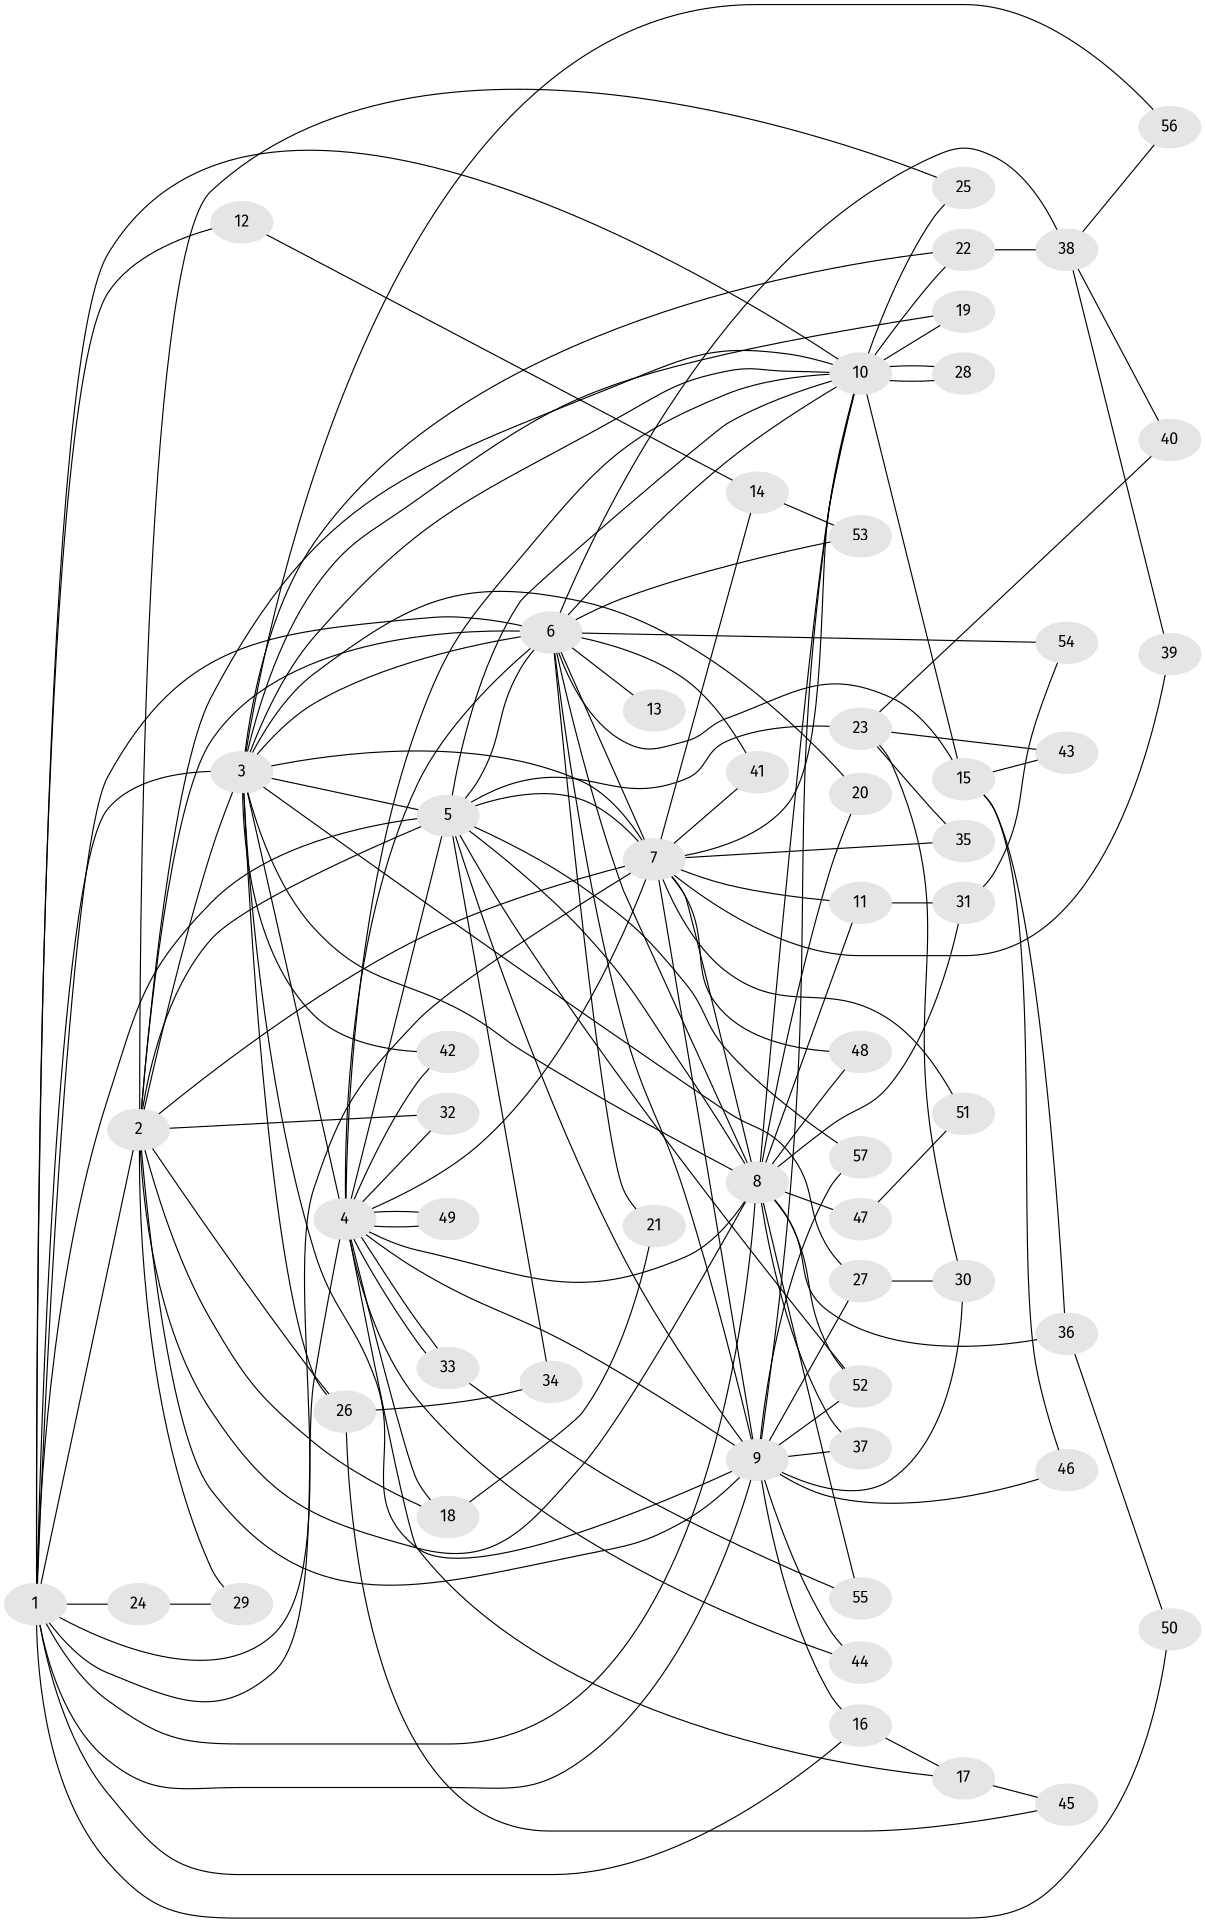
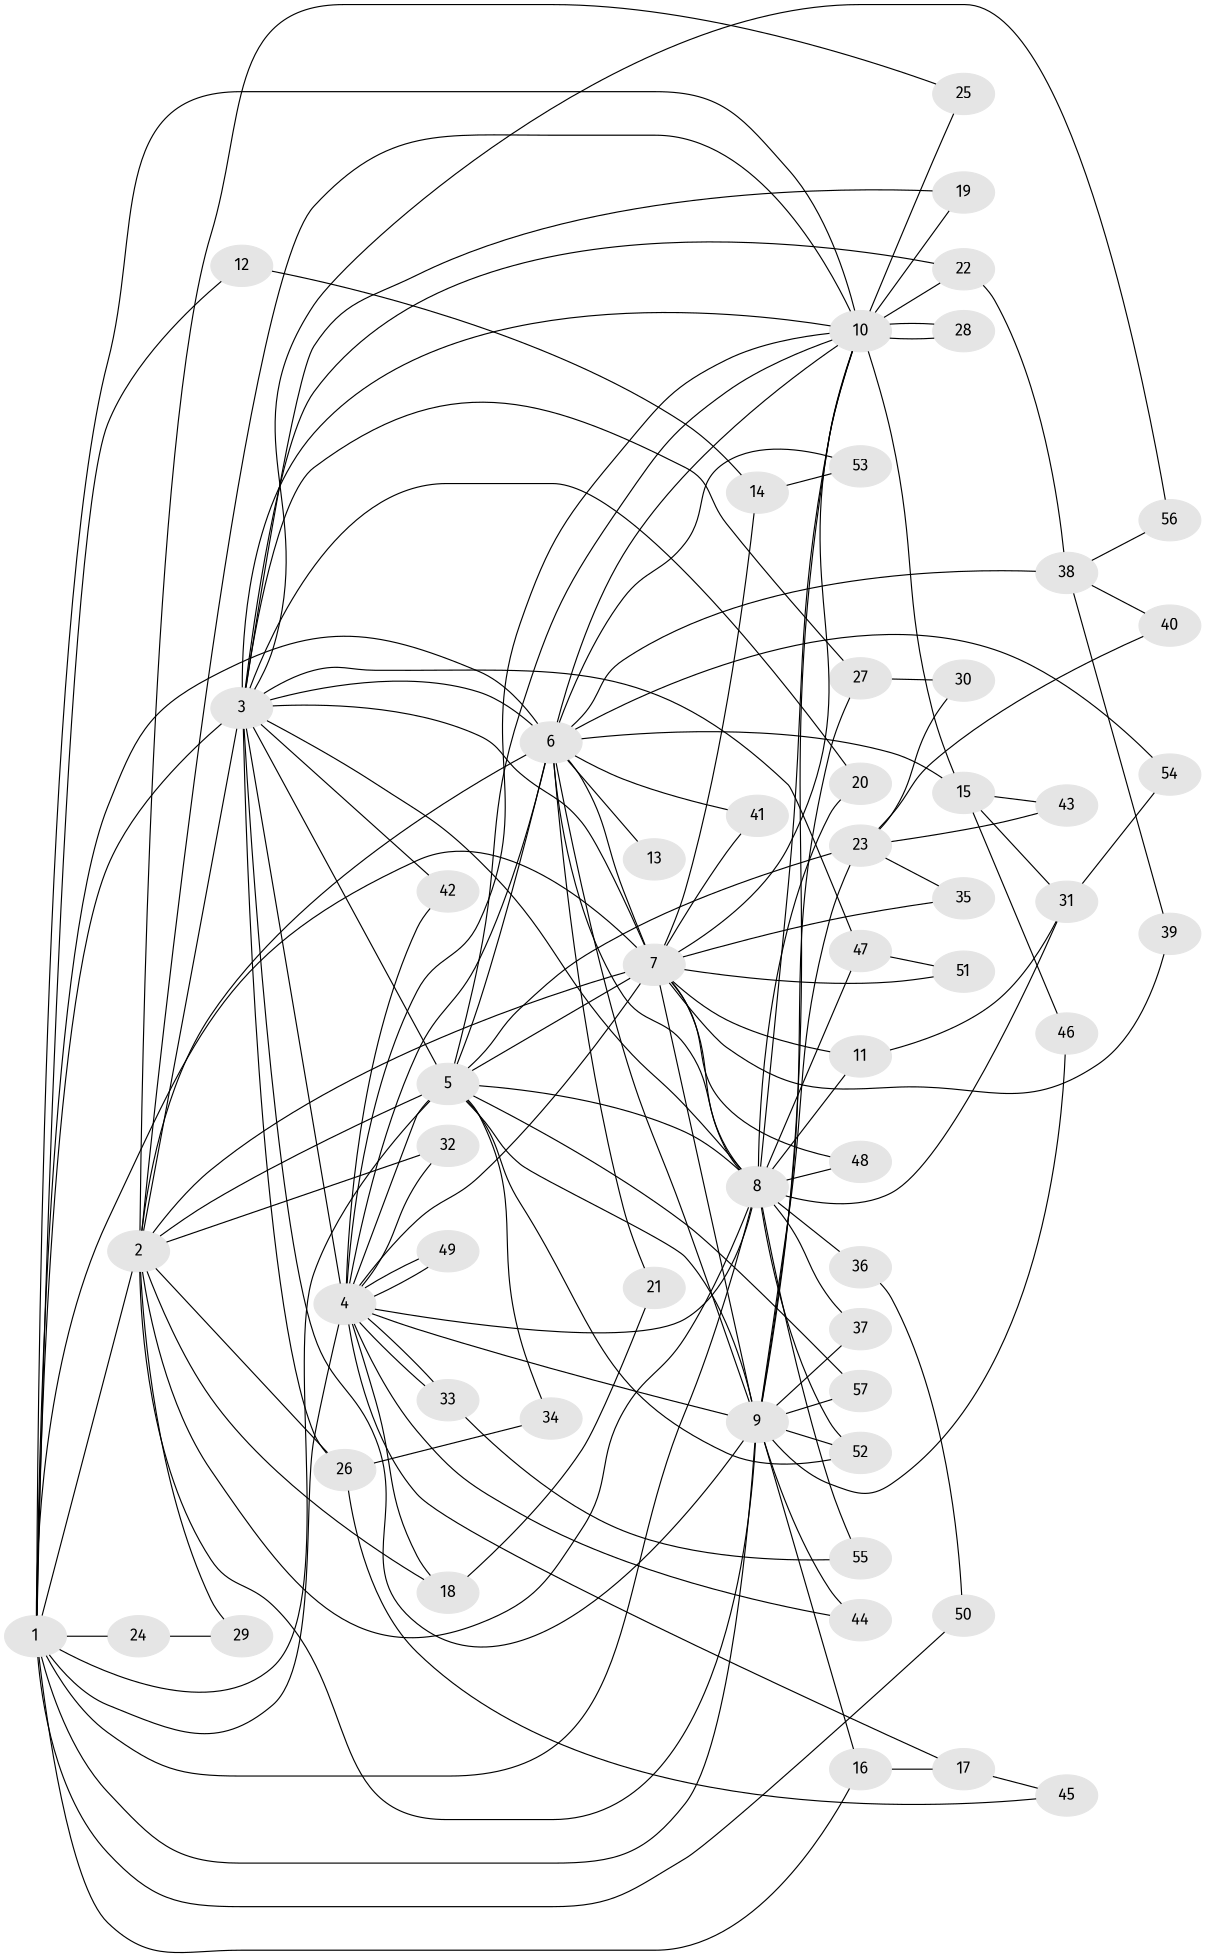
none -> (618, 683)
(1043, 1050) -> (1015, 847)
(920, 1450) -> (808, 1023)
